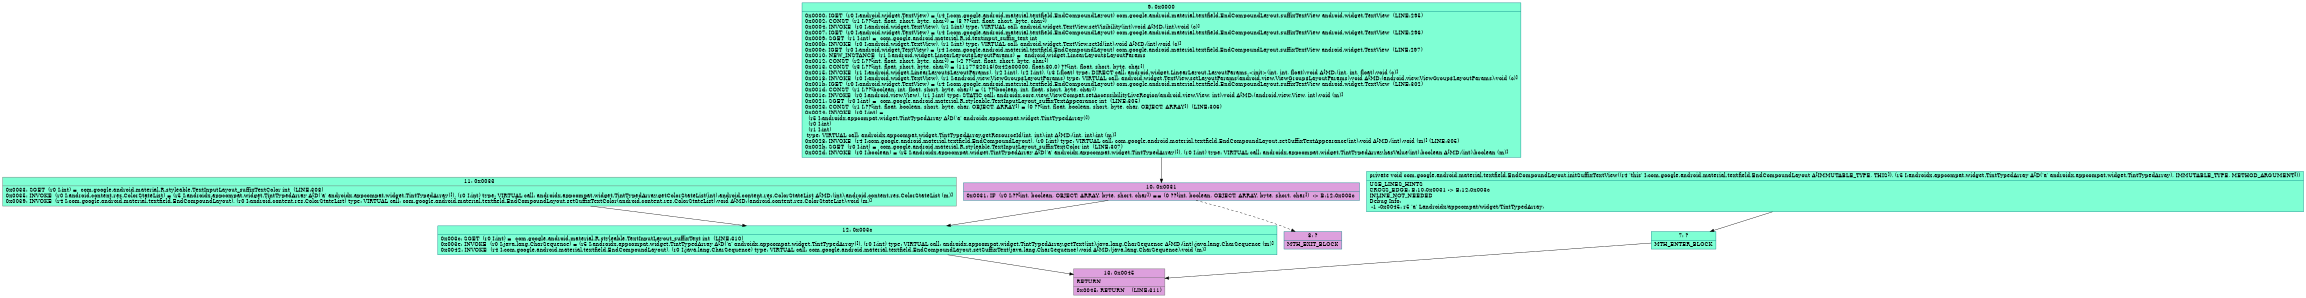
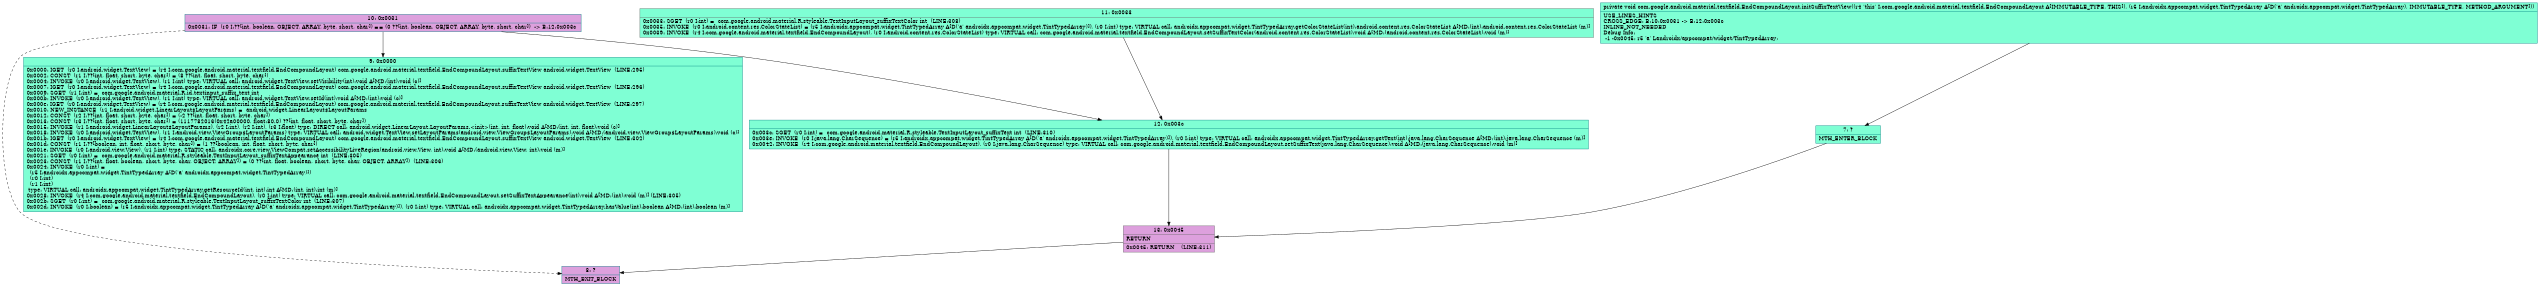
(1161, 168) -> (383, 43)
none -> (873, 257)
